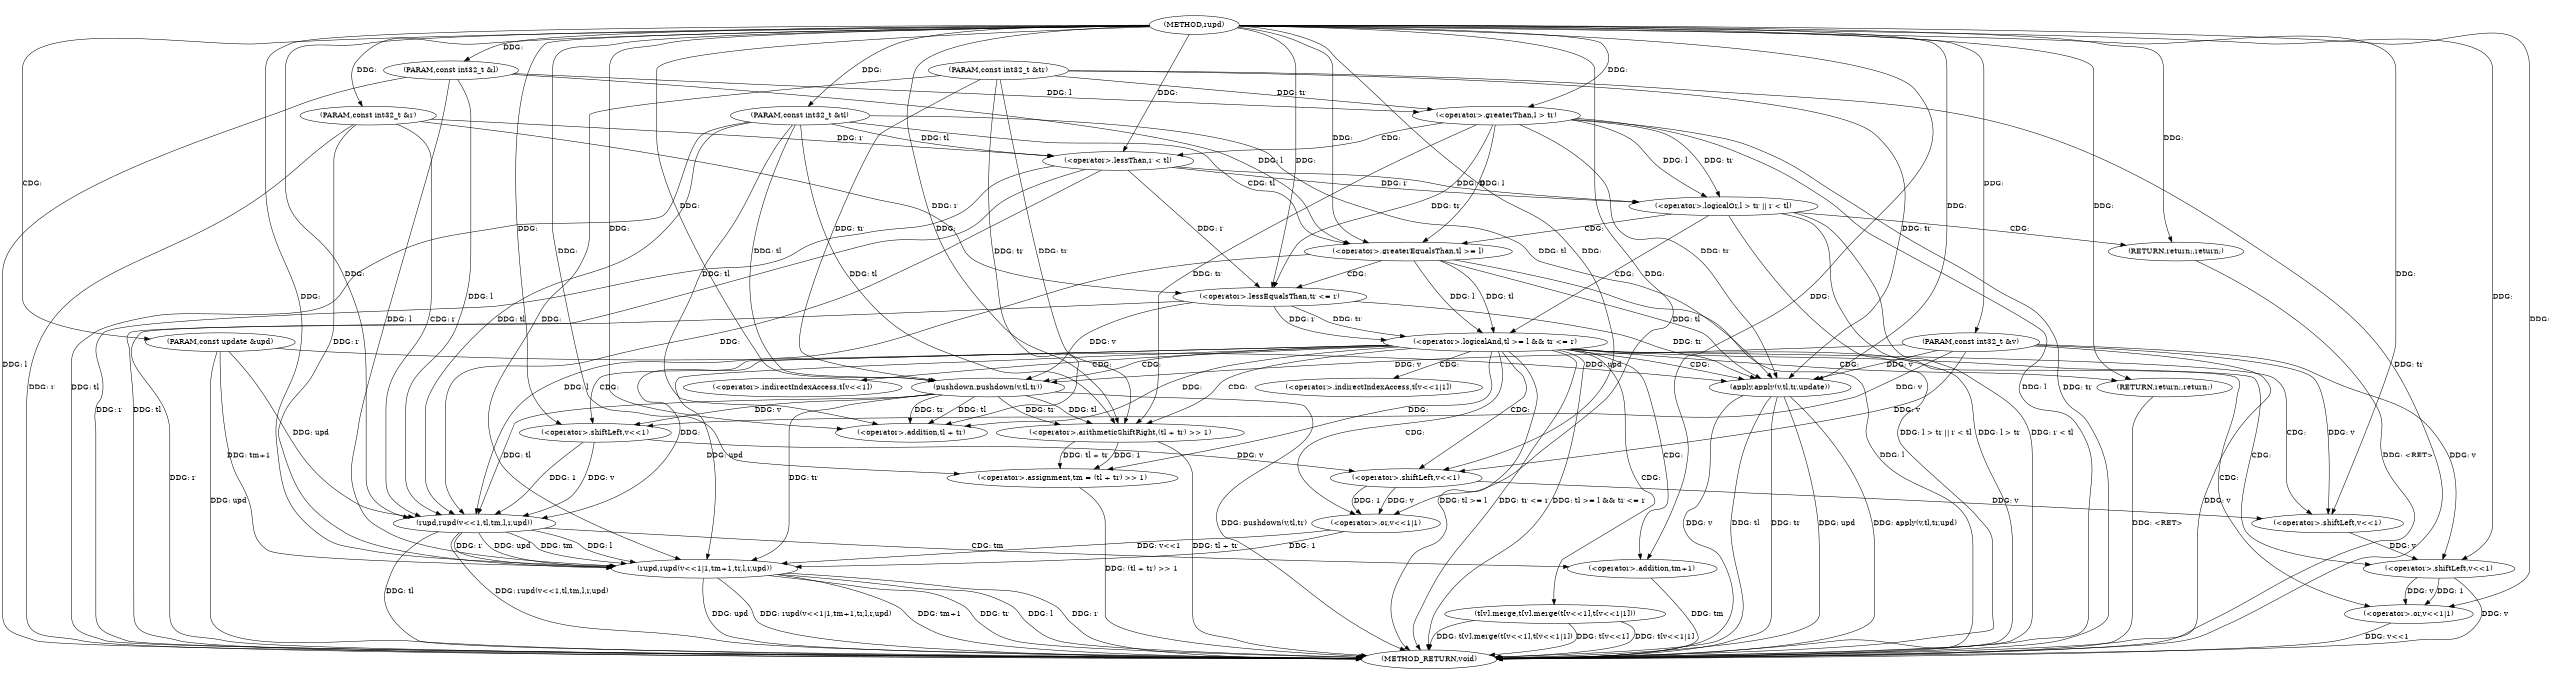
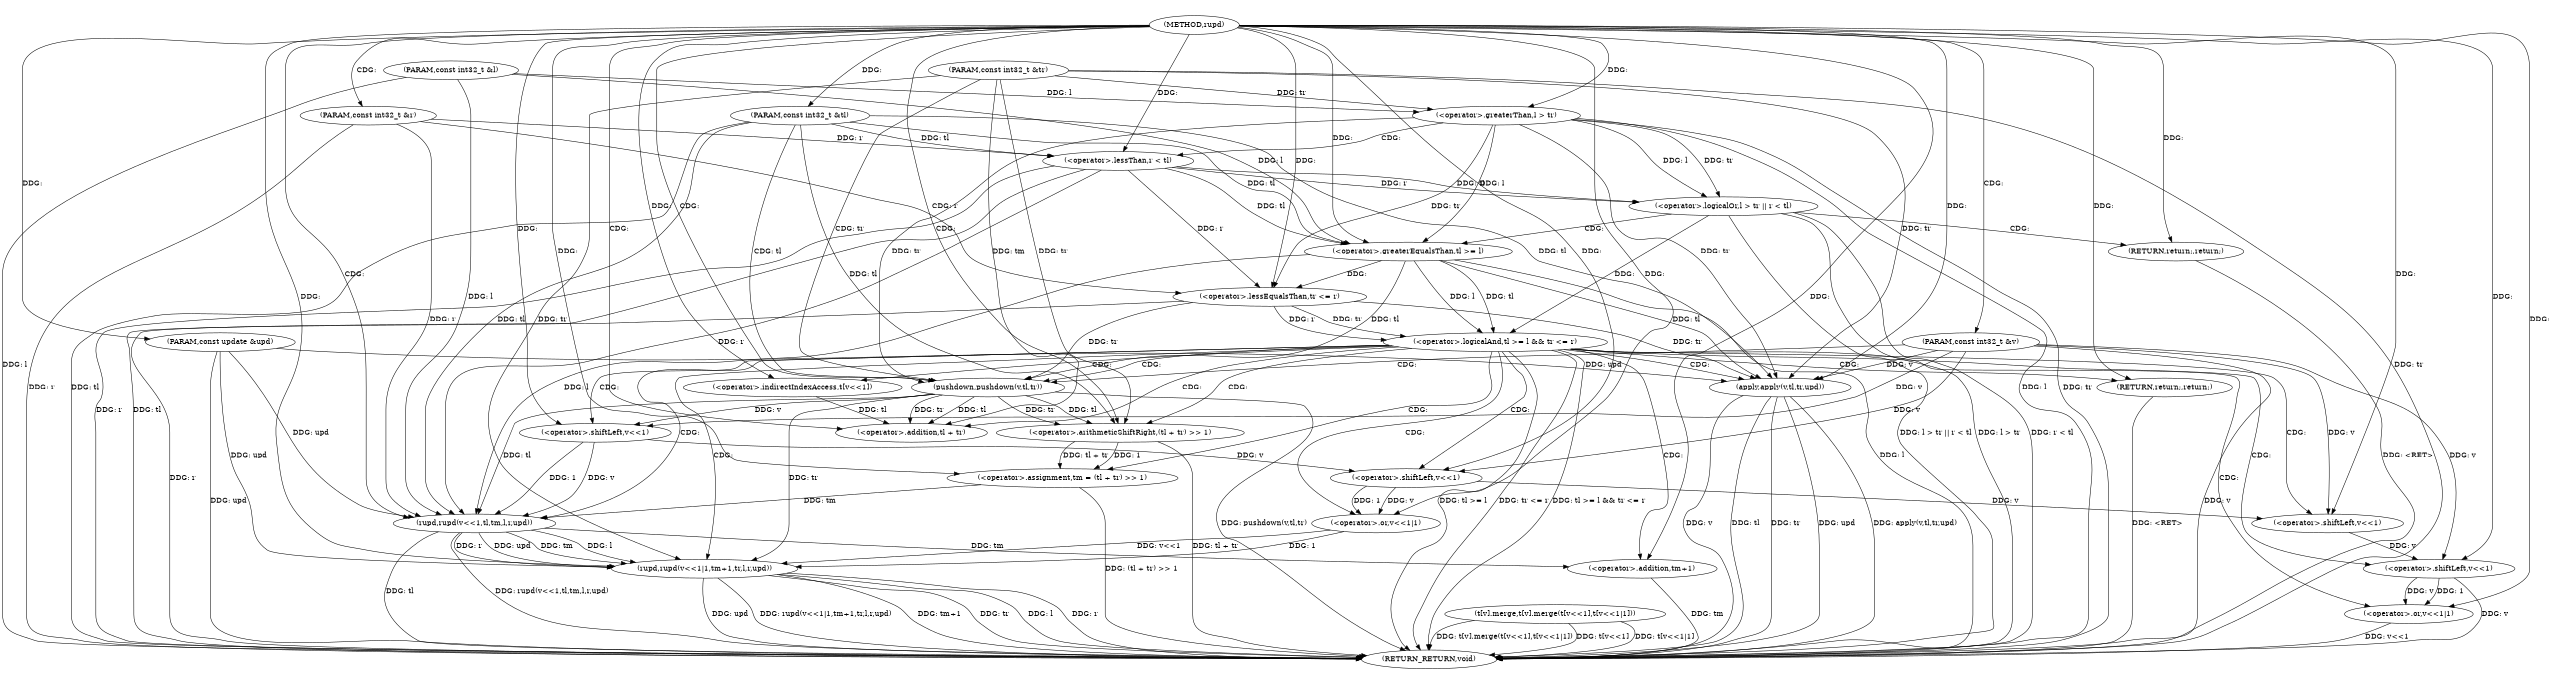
(807, 29) -> (717, 45)
(368, 70) -> (368, 70)
(34, 184) -> (34, 184)
(1261, 184) -> (1261, 184)
(1995, 184) -> (1995, 184)
(691, 206) -> (691, 206)
(945, 206) -> (945, 206)
none -> (1250, 211)
(621, 229) -> (621, 229)
(849, 229) -> (849, 229)
(947, 229) -> (947, 229)
(1257, 234) -> (1059, 146)
(768, 252) -> (768, 252)
(1009, 252) -> (1009, 252)
(356, 274) -> (356, 274)
(1358, 274) -> (1358, 274)
(1626, 274) -> (1626, 274)
(443, 320) -> (443, 320)
(553, 320) -> (553, 320)
(673, 333) -> (850, 409)
(731, 342) -> (731, 342)
(1103, 342) -> (1103, 342)
none -> (1329, 342)
(1408, 365) -> (1408, 365)
(1193, 388) -> (1193, 388)
(1369, 388) -> none
(1780, 388) -> (1780, 388)
(1420, 410) -> (1420, 410)
(359, 421) -> none
(691, 433) -> (691, 433)
(249, 455) -> (249, 455)
(725, 455) -> (725, 455)
(286, 461) -> none
(1637, 479) -> none
none -> (763, 501)
(988, 546) -> (988, 546)
(1429, 659) -> (1429, 659)
